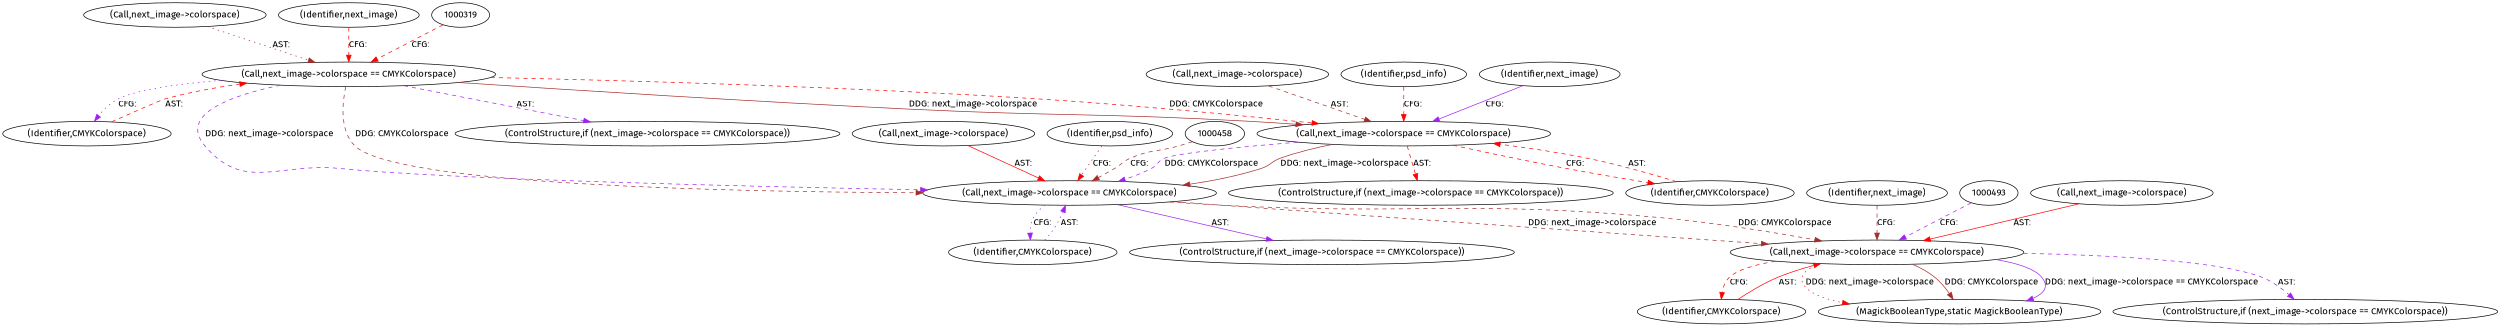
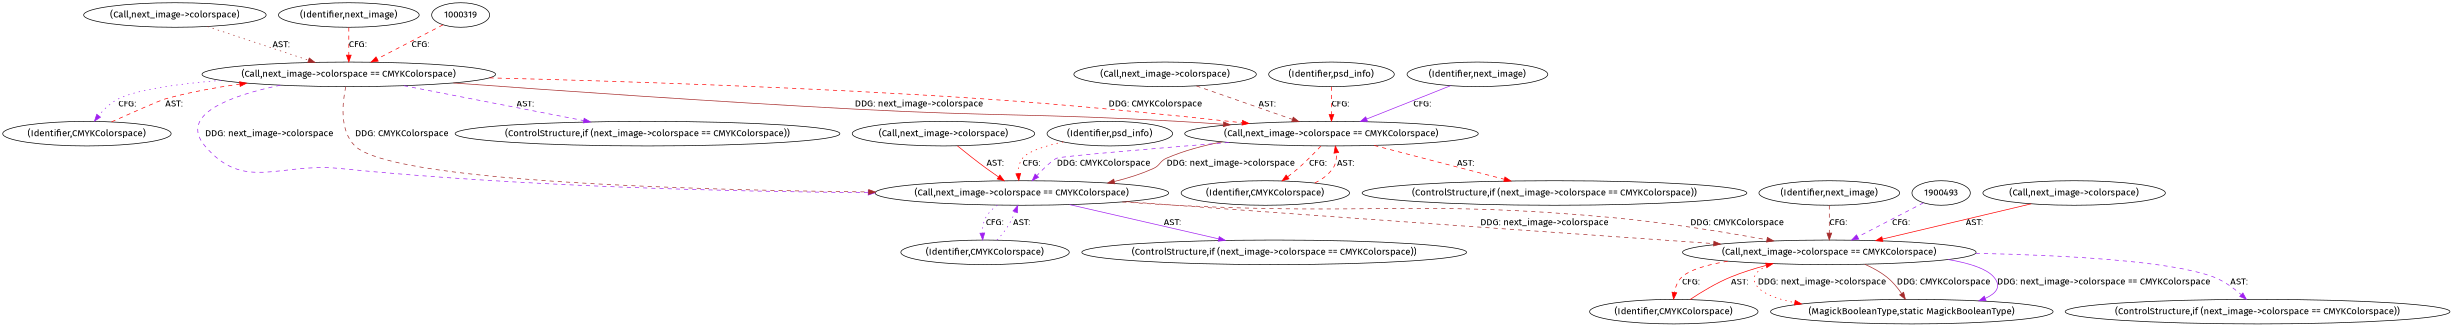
(1215, 134) -> none
(1989, 193) -> (1941, 193)
